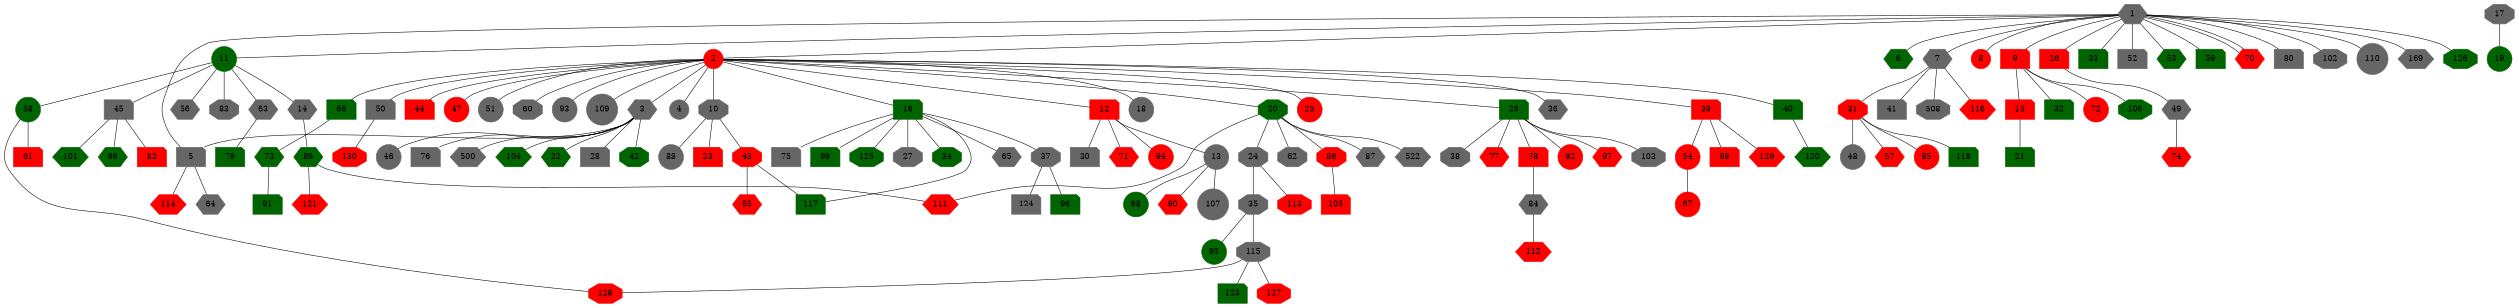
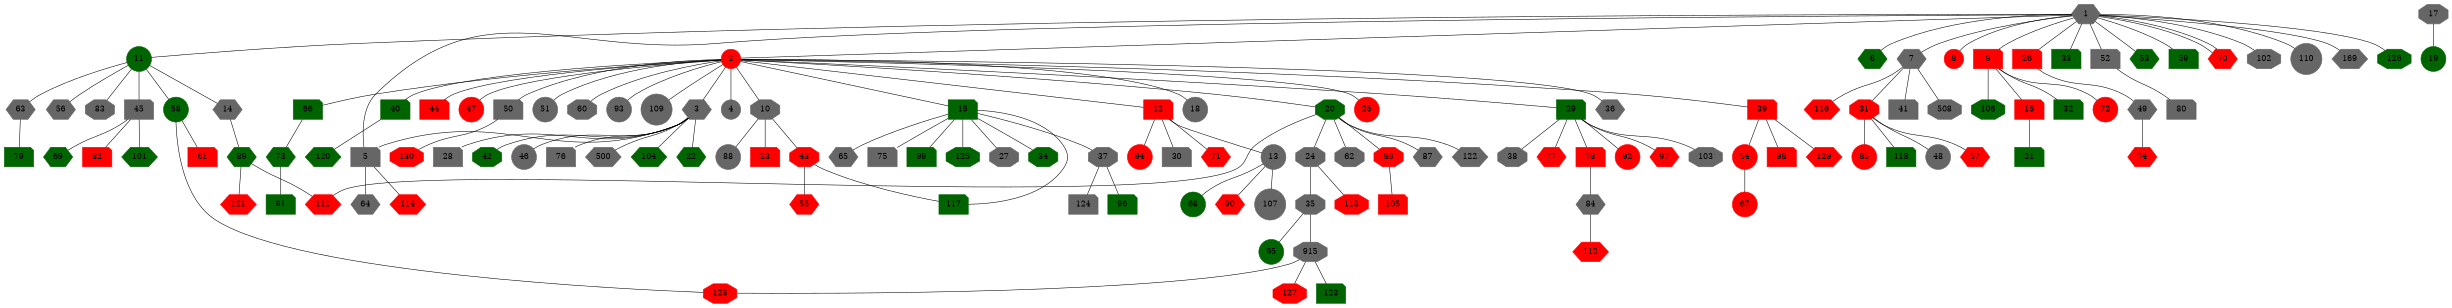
(2214, 26) -> (2143, 84)
(1413, 157) -> (1470, 157)
(1253, 252) -> (1310, 252)
